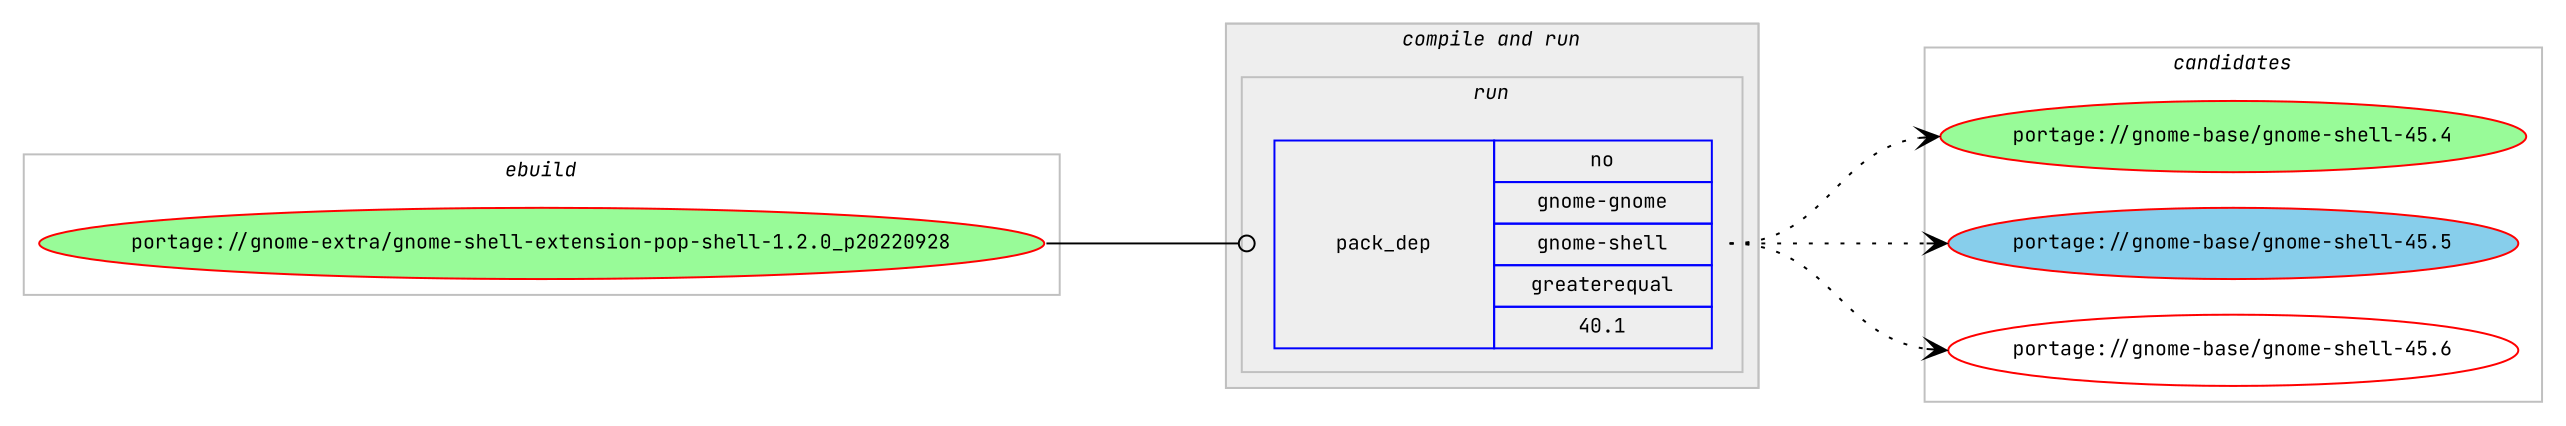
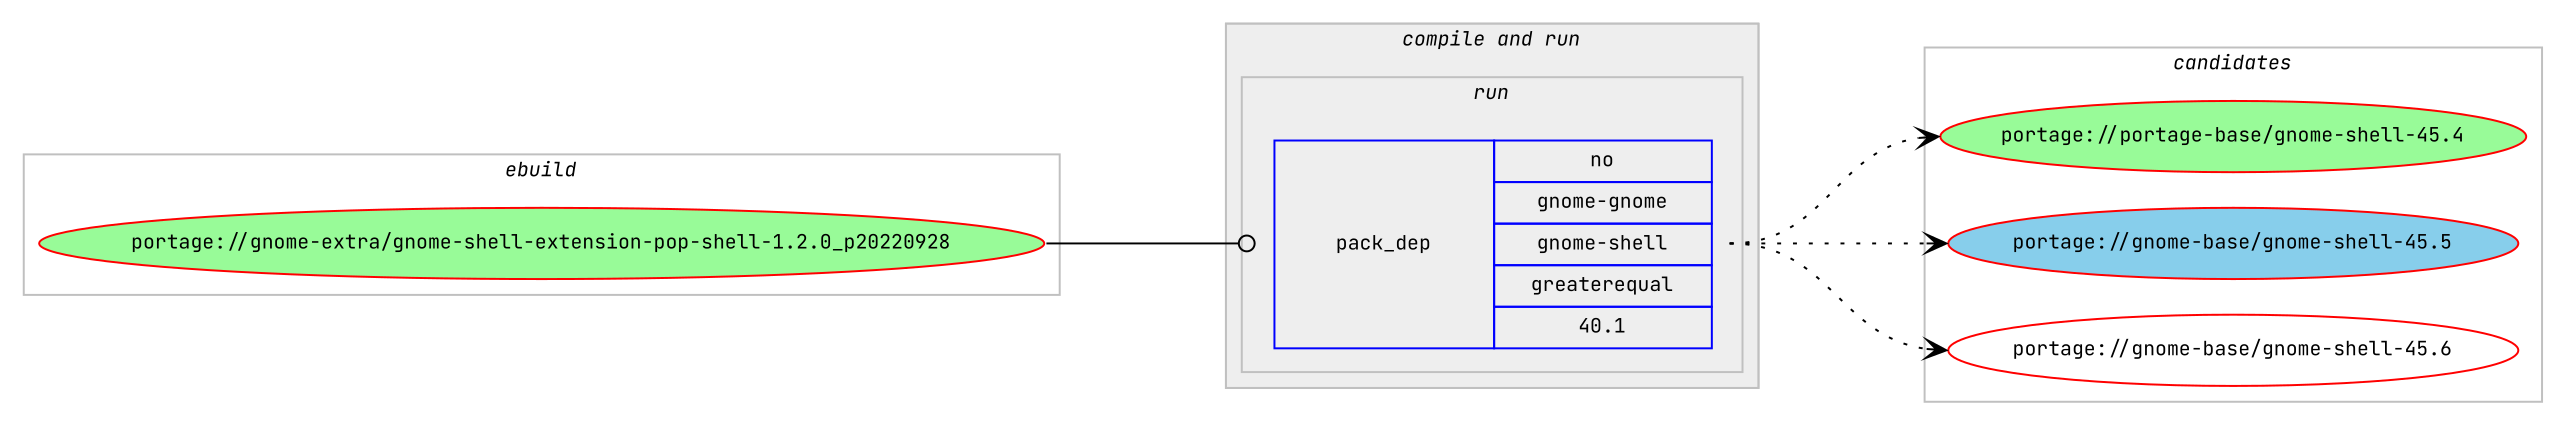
(2233, 137) -> (2233, 137)
